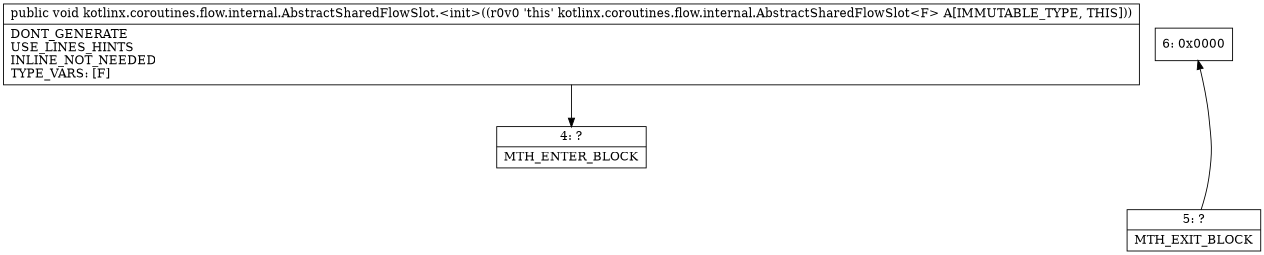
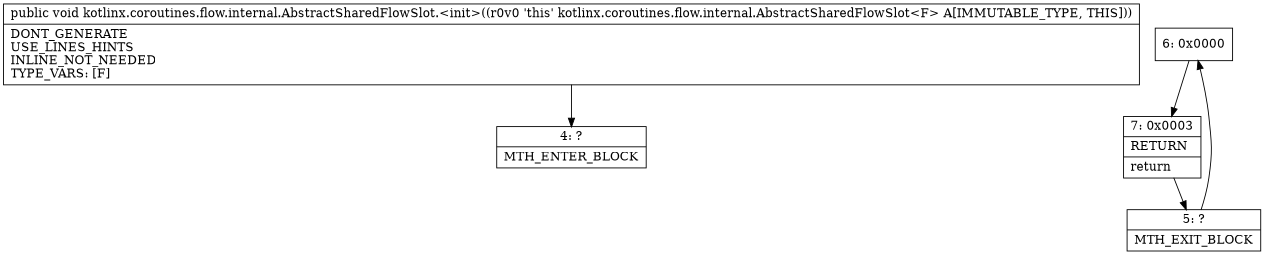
none -> (1162, 147)
